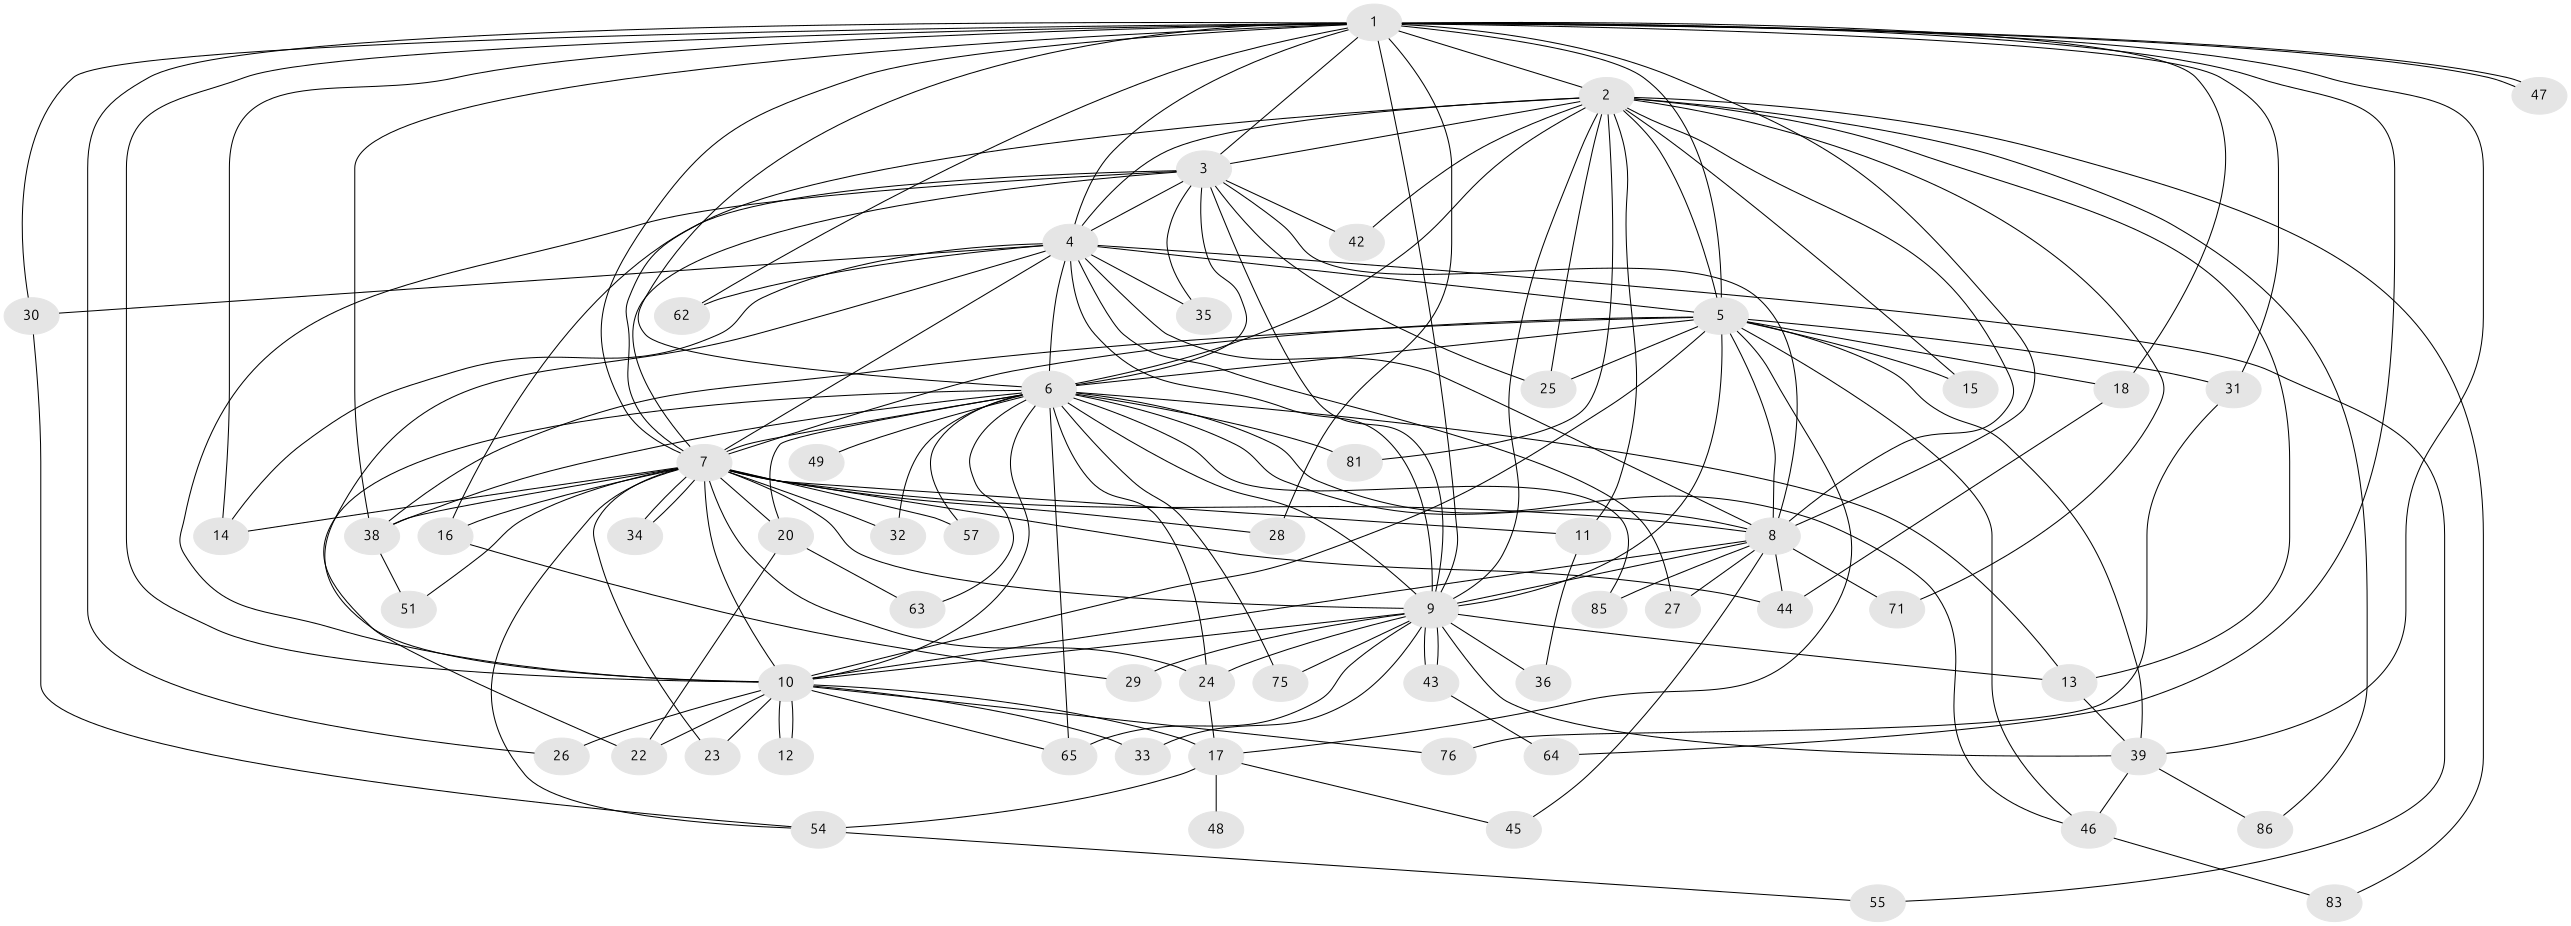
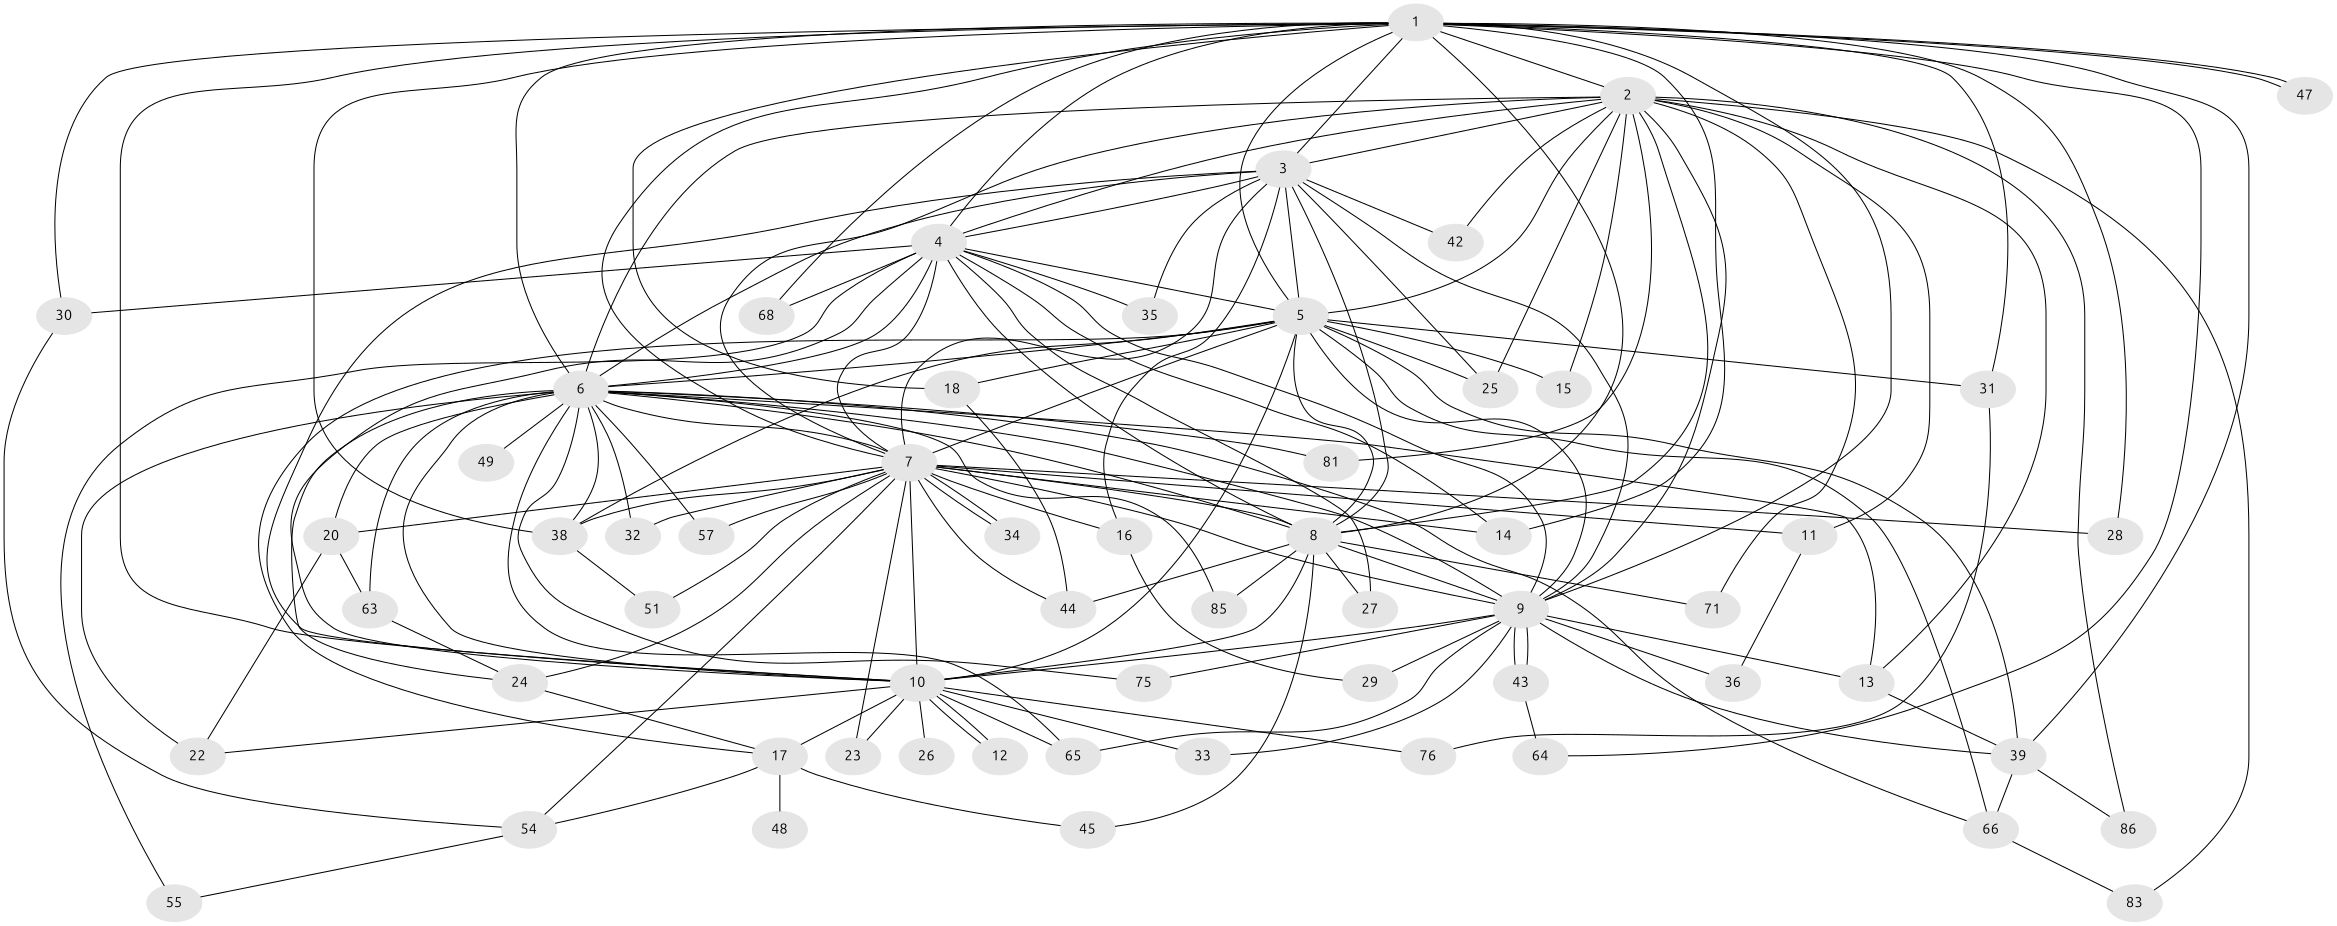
(170, 72) -> none
none -> (1292, 243)
(682, 316) -> (767, 316)
(1316, 641) -> (437, 643)
(2089, 830) -> (1991, 830)
